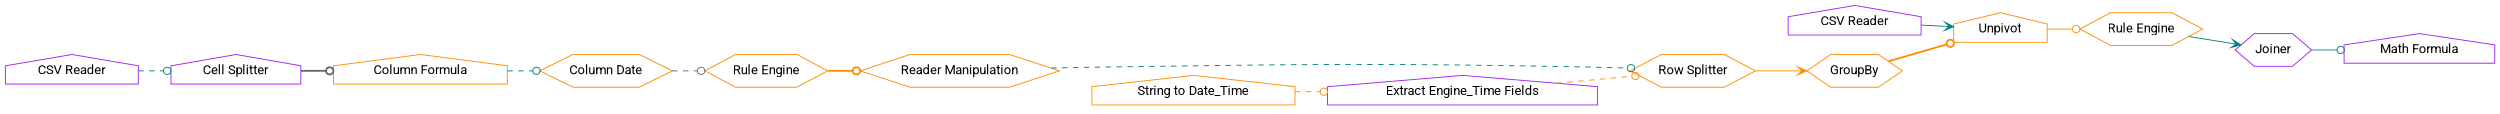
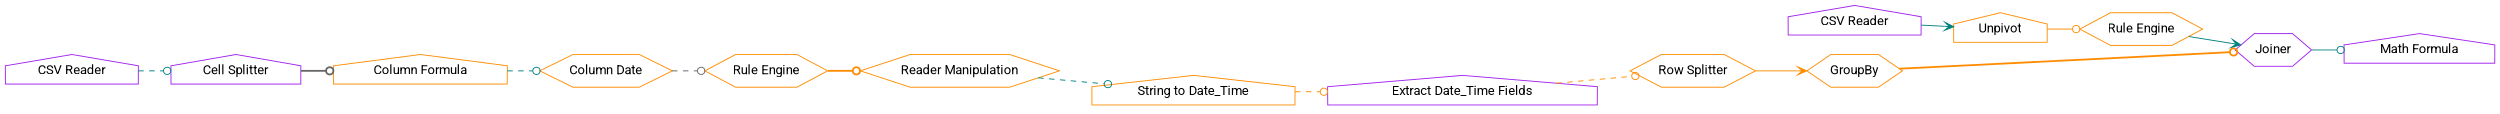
(1918, 53) -> (2065, 61)
(1339, 64) -> (1071, 81)
(1463, 92) -> (1463, 92)
